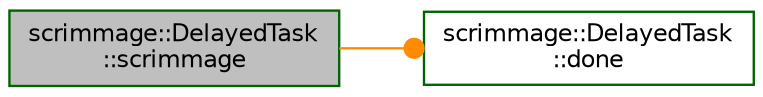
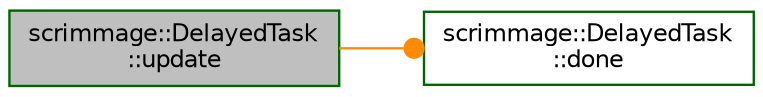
(174, 48) -> (174, 48)
